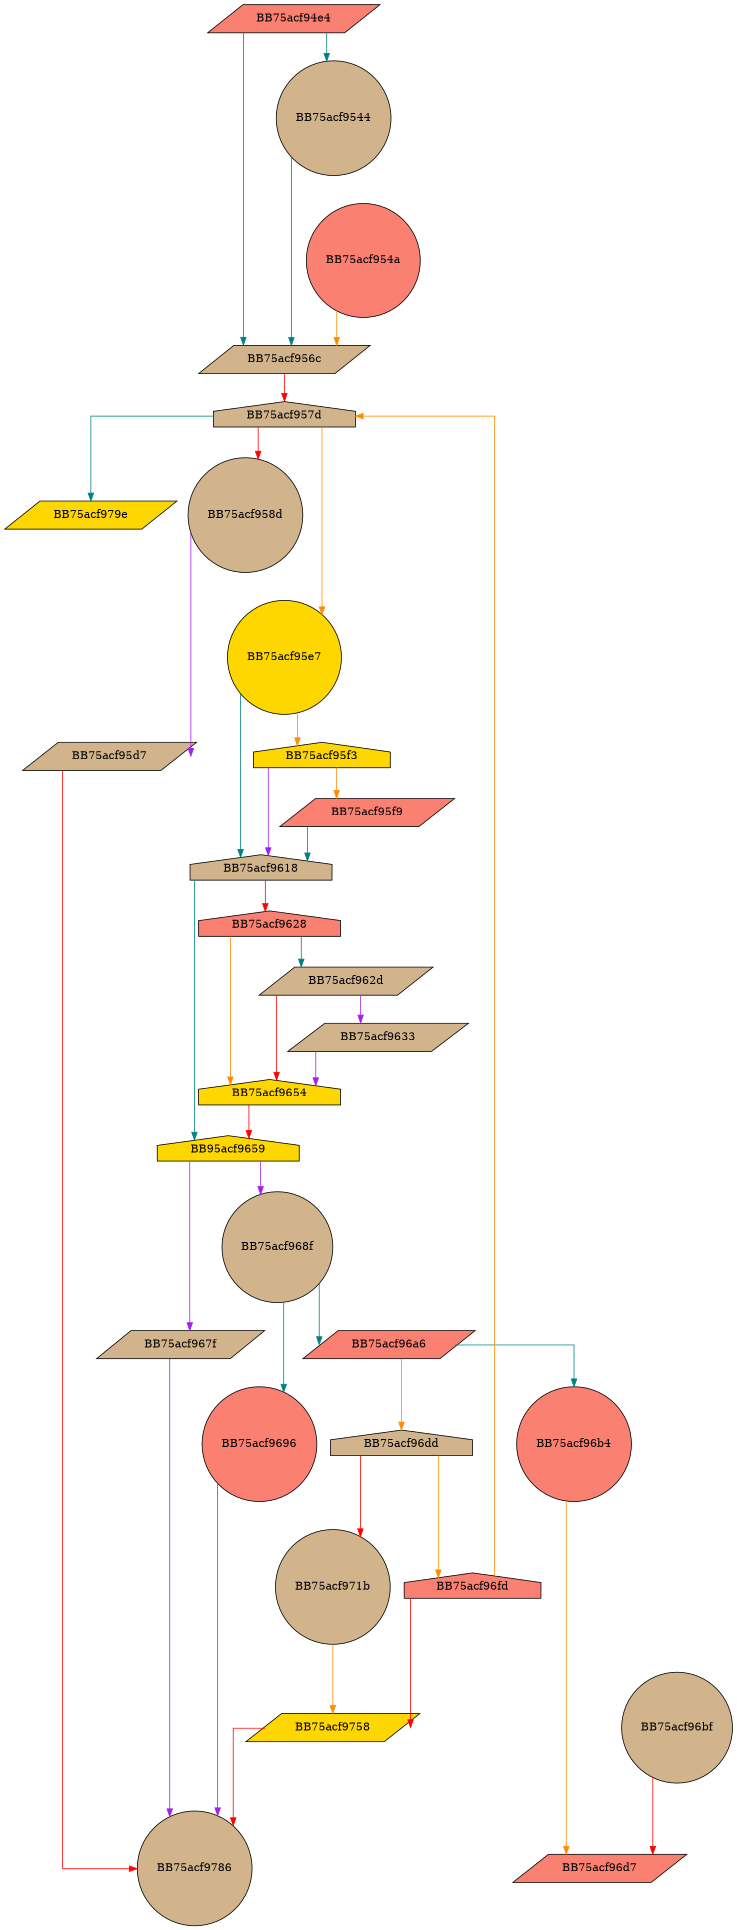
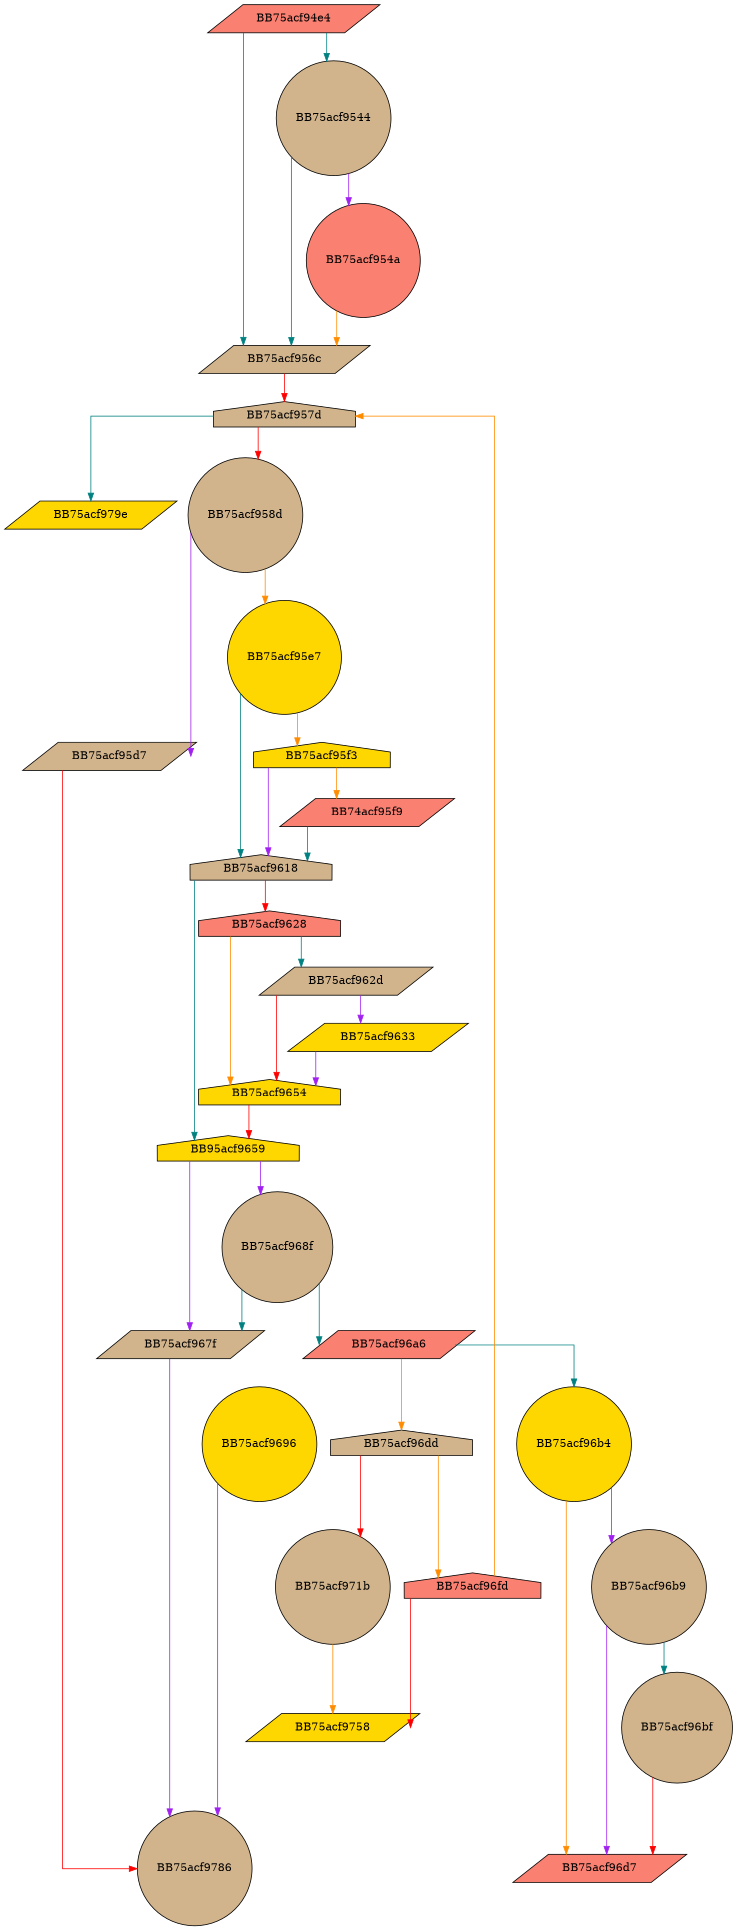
none -> (349, 186)
(322, 517) -> (265, 583)
(367, 813) -> (367, 813)
(378, 1037) -> (378, 1037)
(284, 1343) -> (242, 1306)
(259, 1444) -> (259, 1444)
(574, 1444) -> (574, 1444)
none -> (649, 1587)
(233, 1757) -> none
